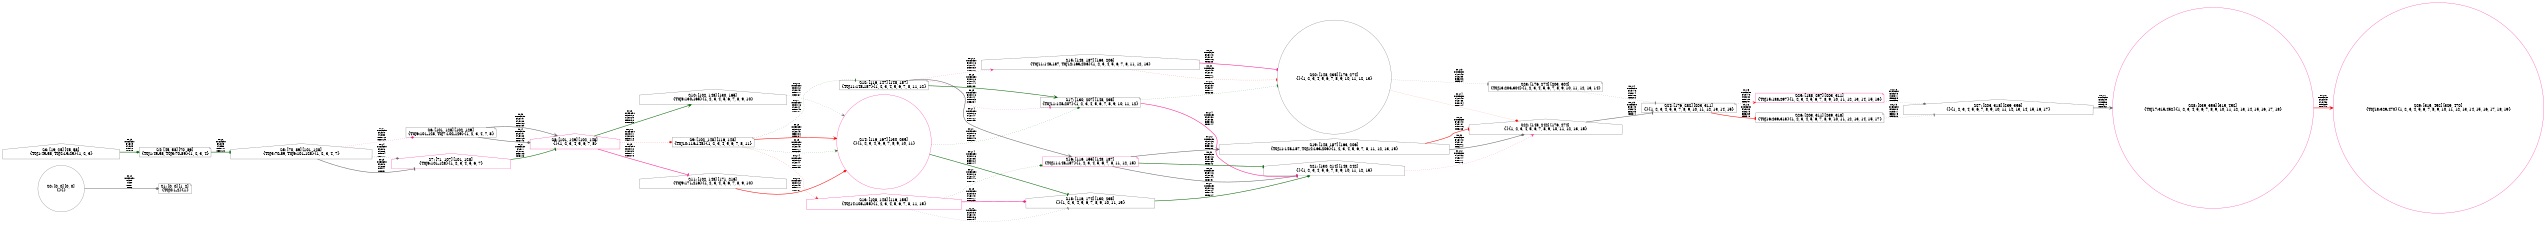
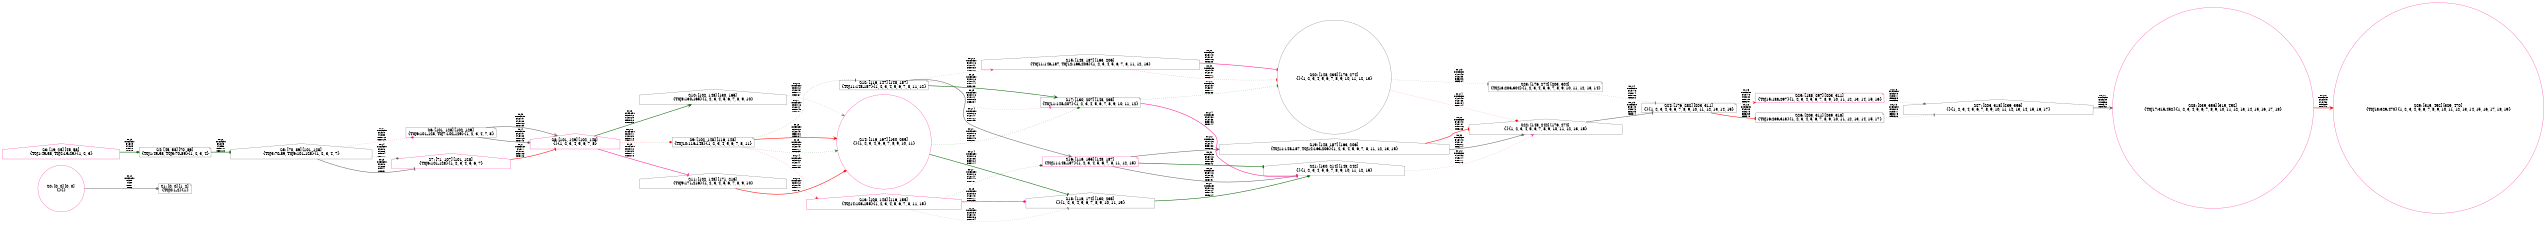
(61, 152) -> (61, 152)
(533, 156) -> (533, 156)
(61, 189) -> (61, 189)
